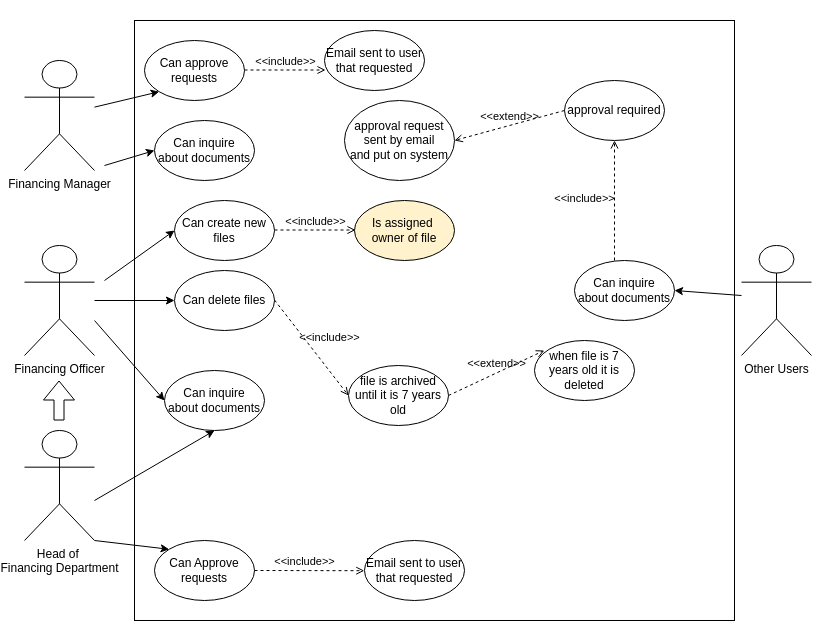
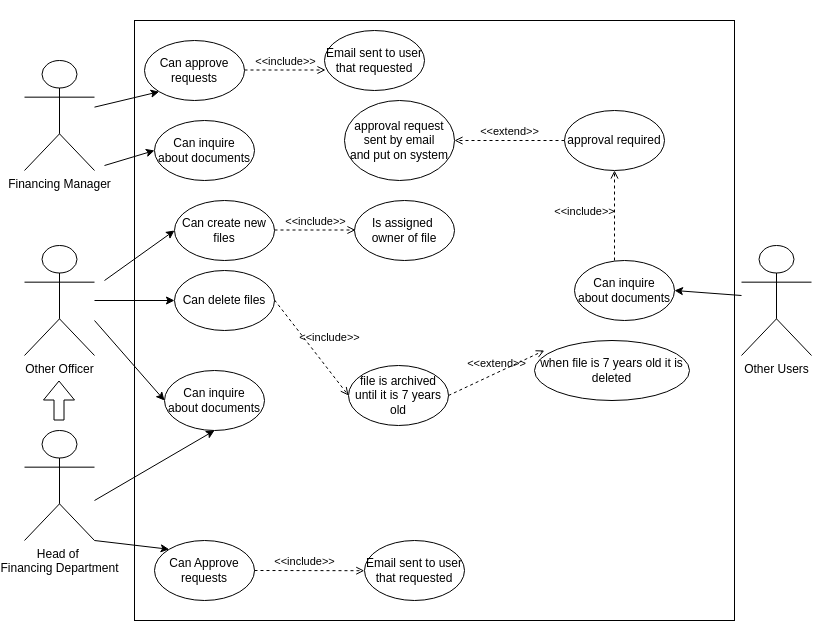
(615, 111) -> (615, 141)
(405, 231) -> (405, 231)
(60, 370) -> (60, 370)
(585, 371) -> (612, 371)
